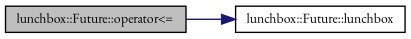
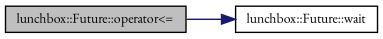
(320, 19) -> (307, 19)
